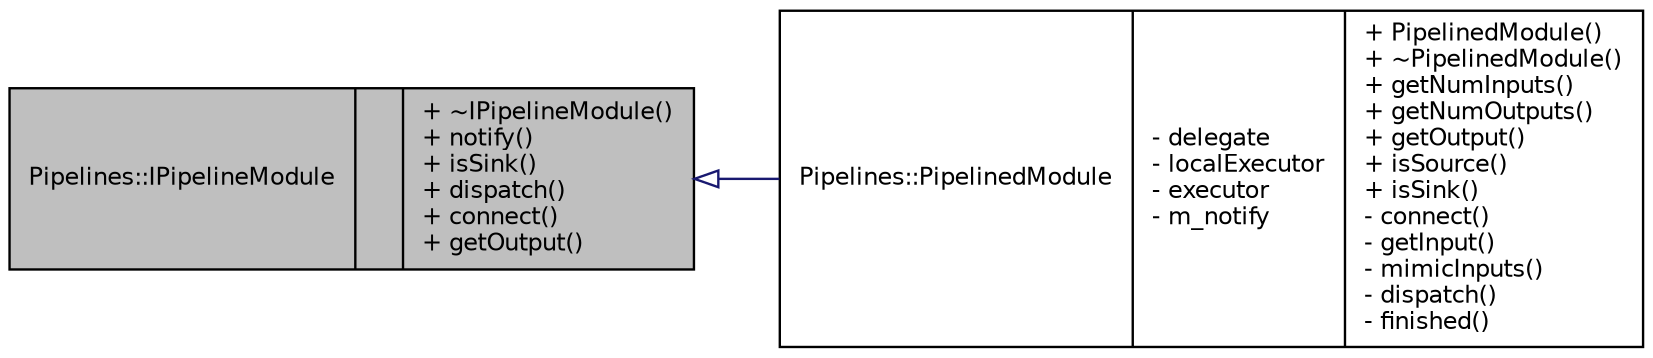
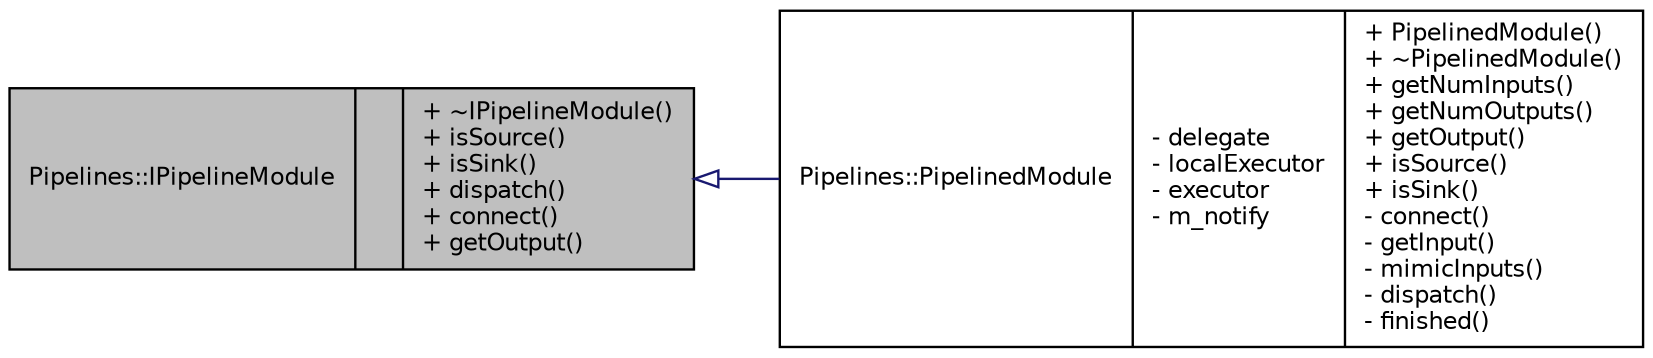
(478, 138) -> (495, 138)
